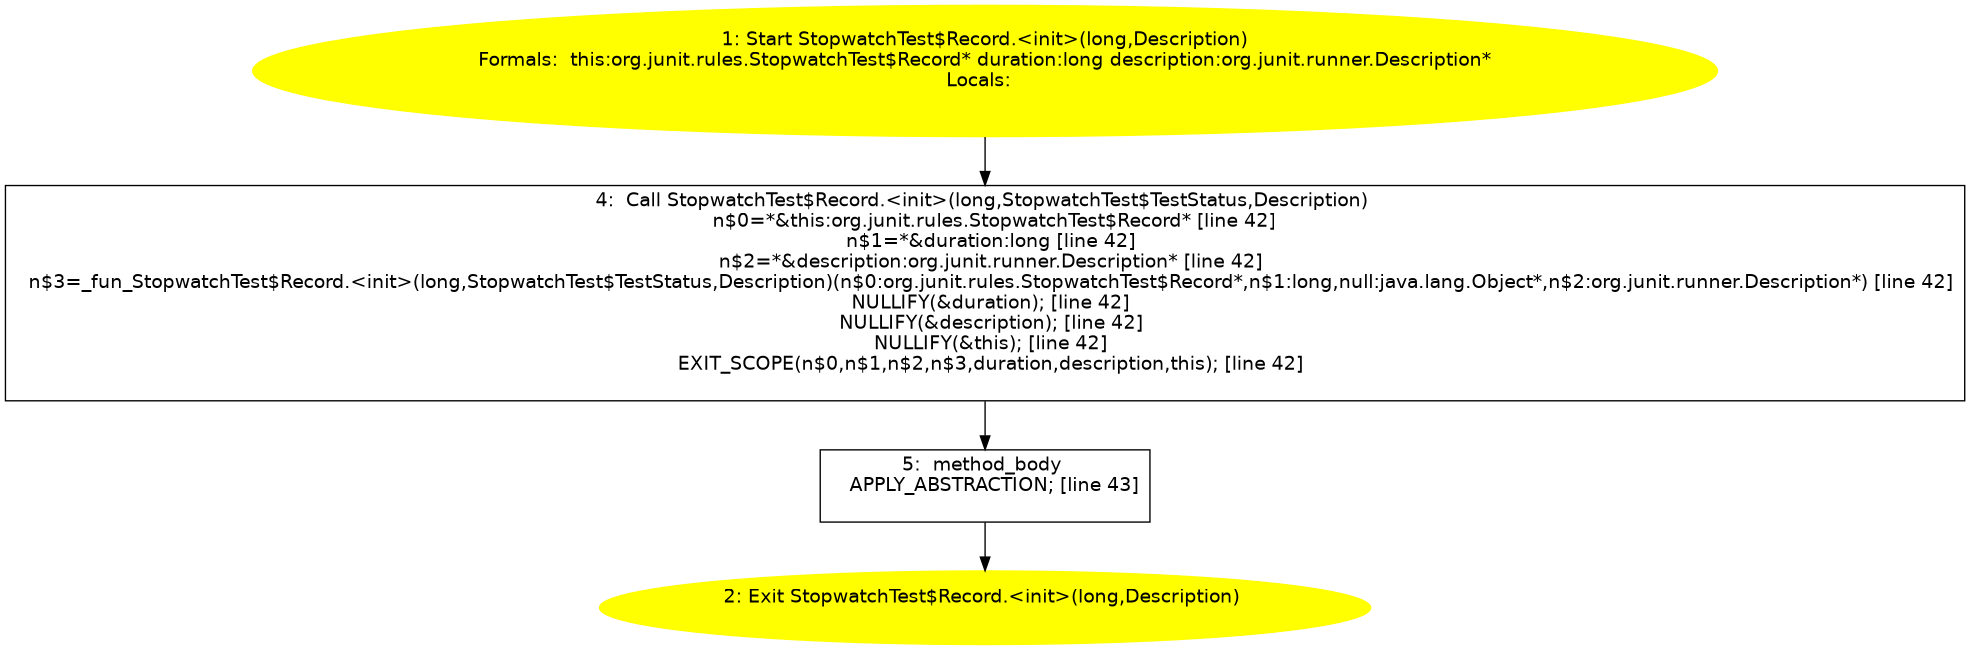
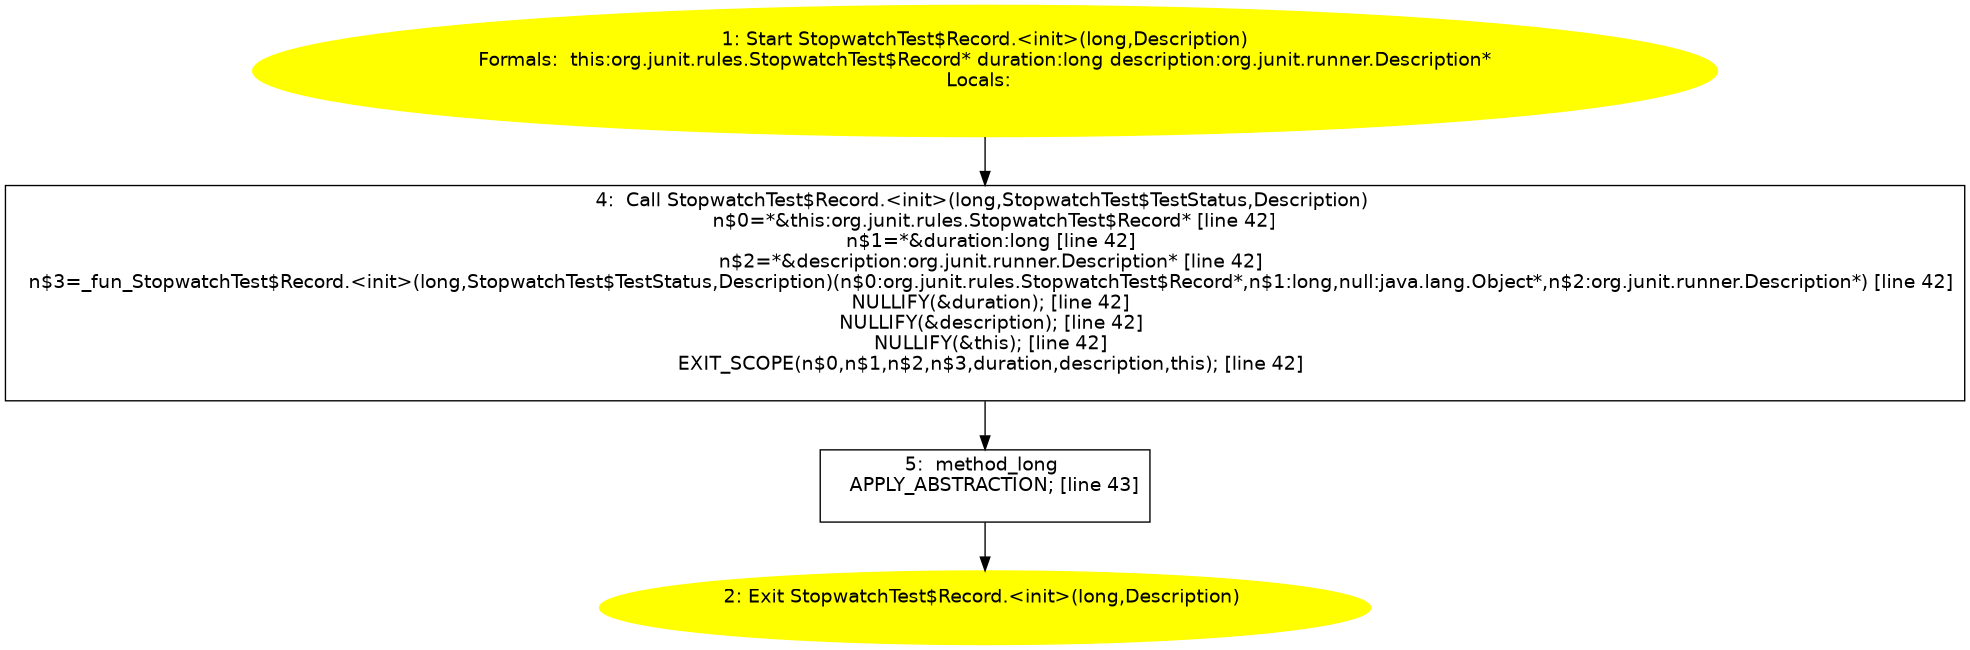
(985, 486) -> (985, 486)
